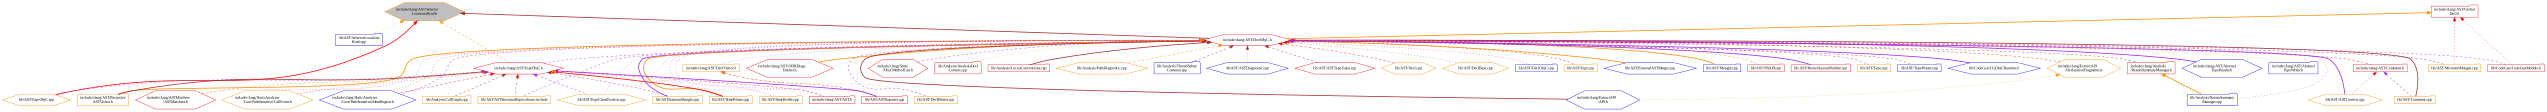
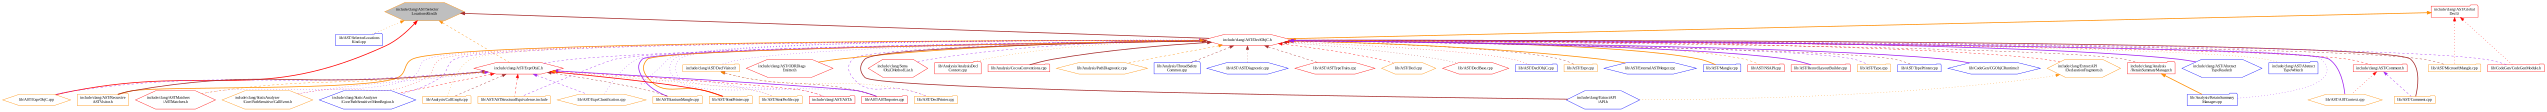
(1864, 43) -> (1864, 43)
(1476, 68) -> (1476, 68)
